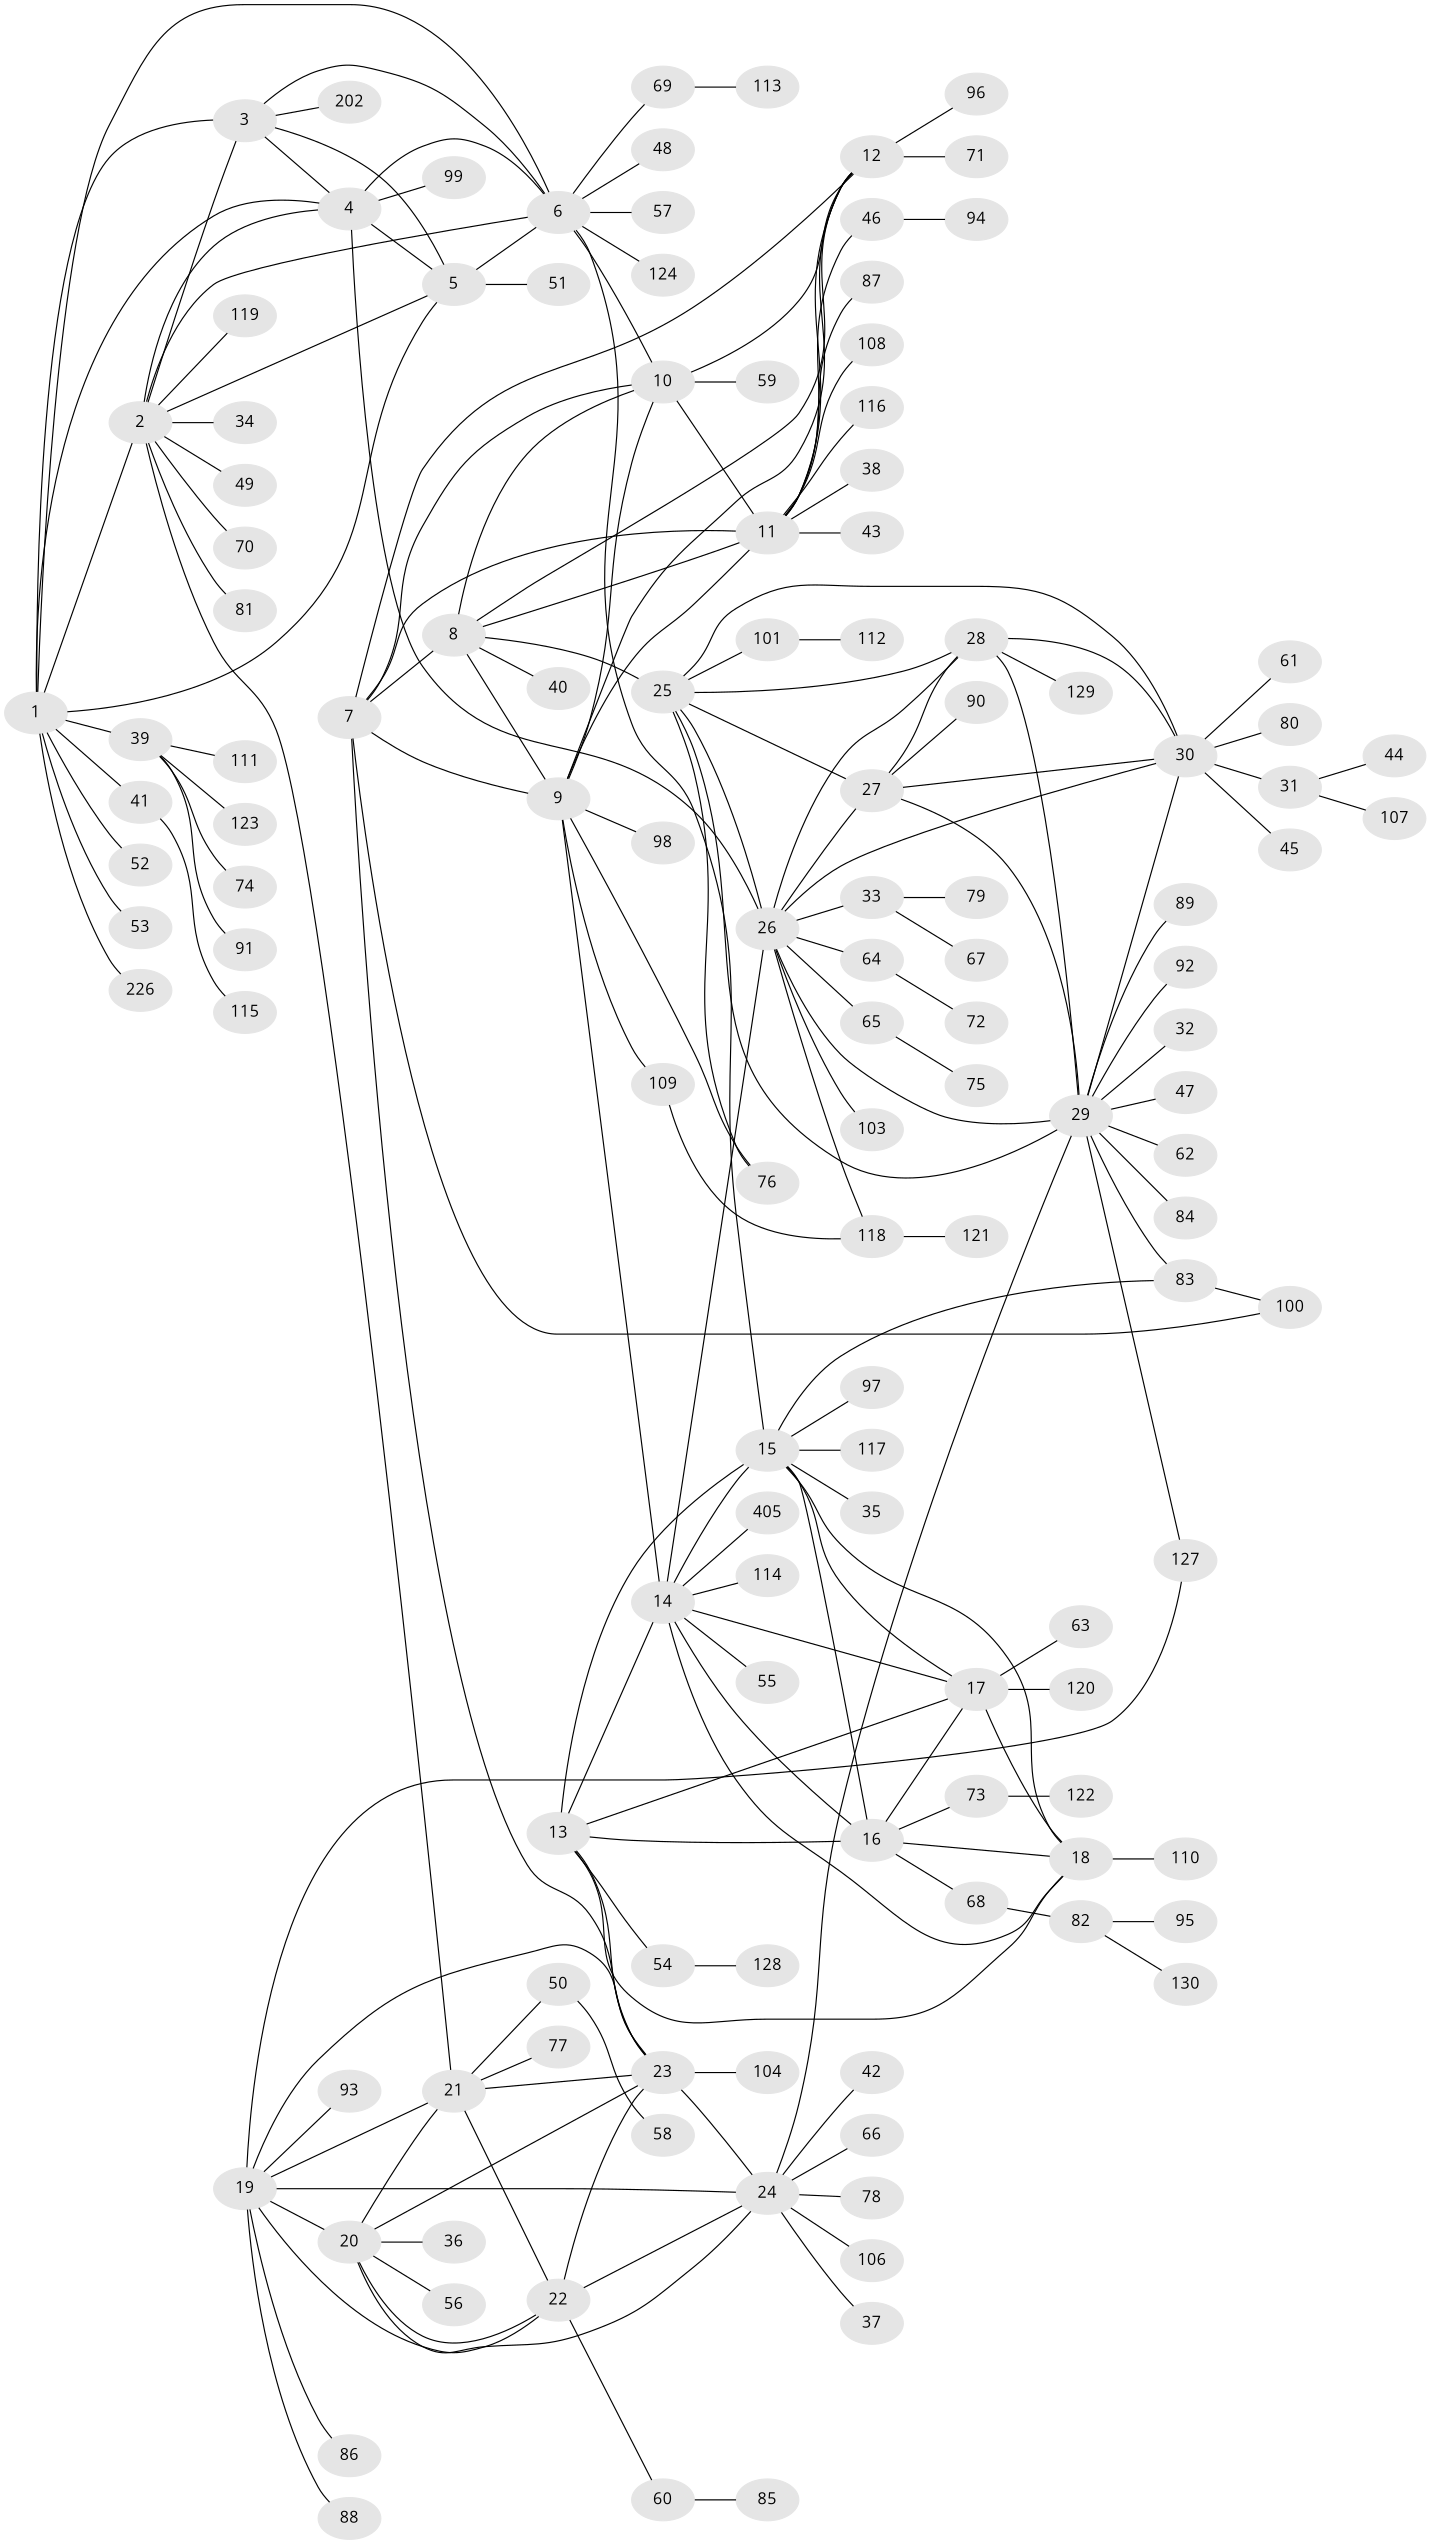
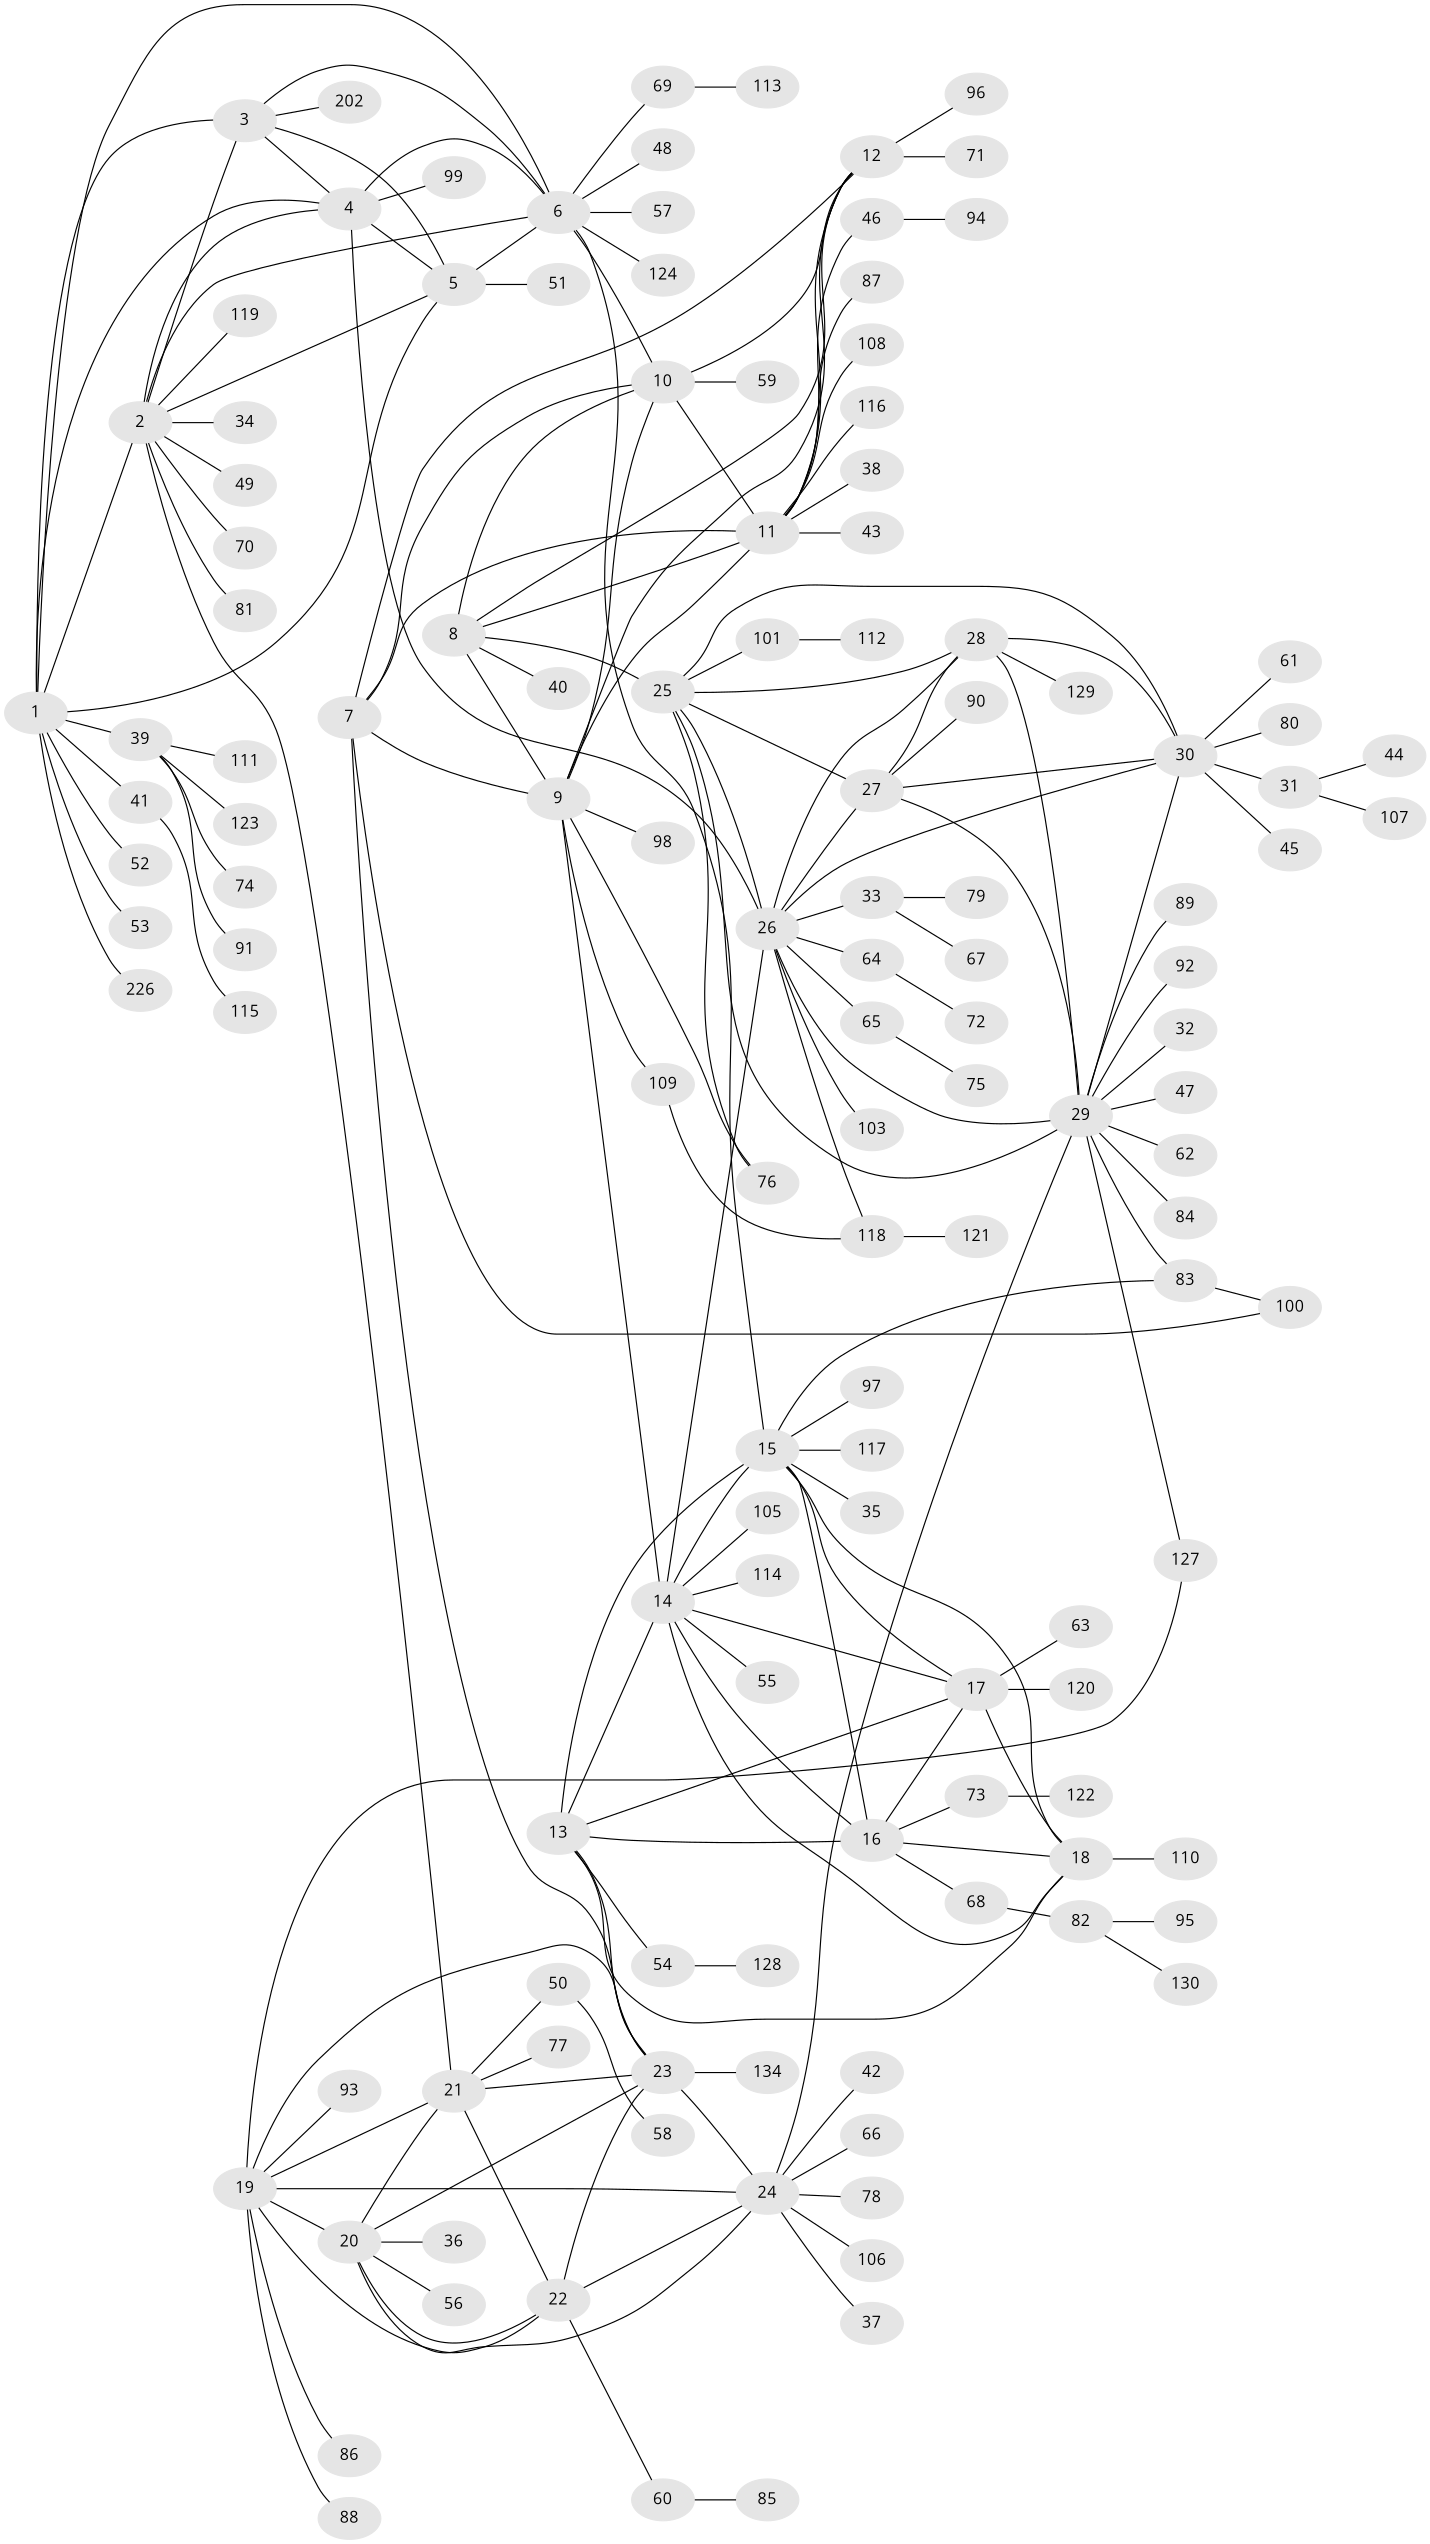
(402, 676) -> none
(767, 1513) -> (767, 1513)
(767, 2073) -> (767, 2073)
